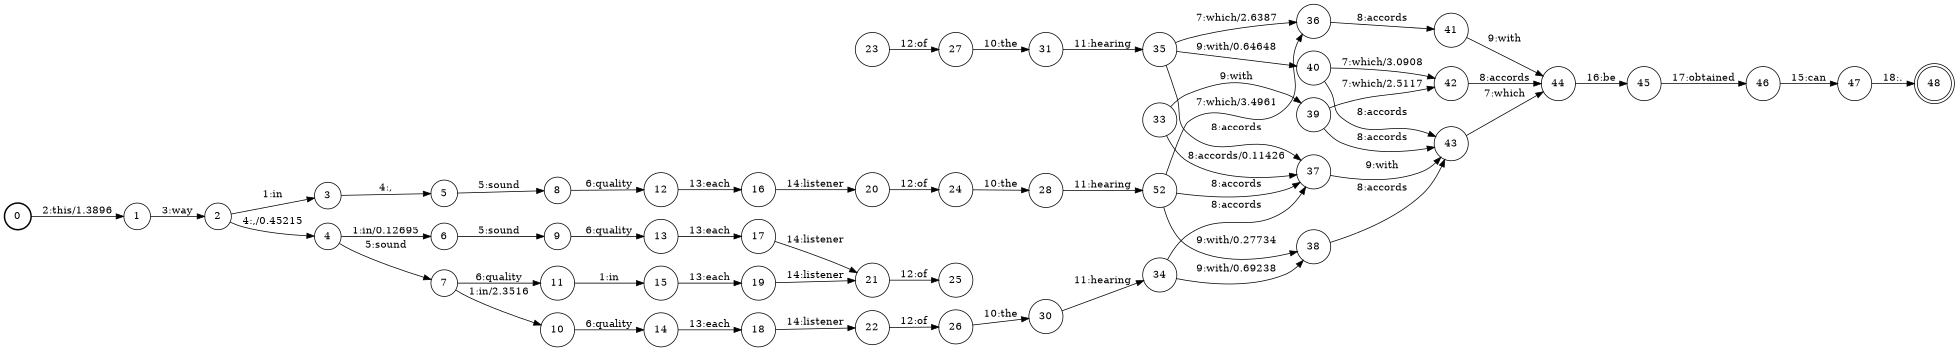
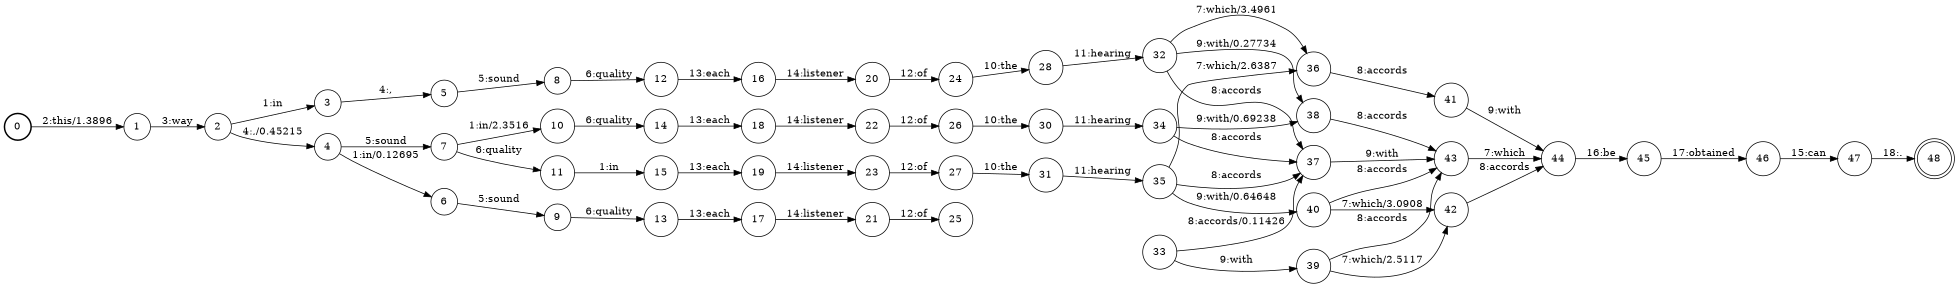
(1160, 190) -> (1160, 56)
(812, 282) -> (812, 173)
